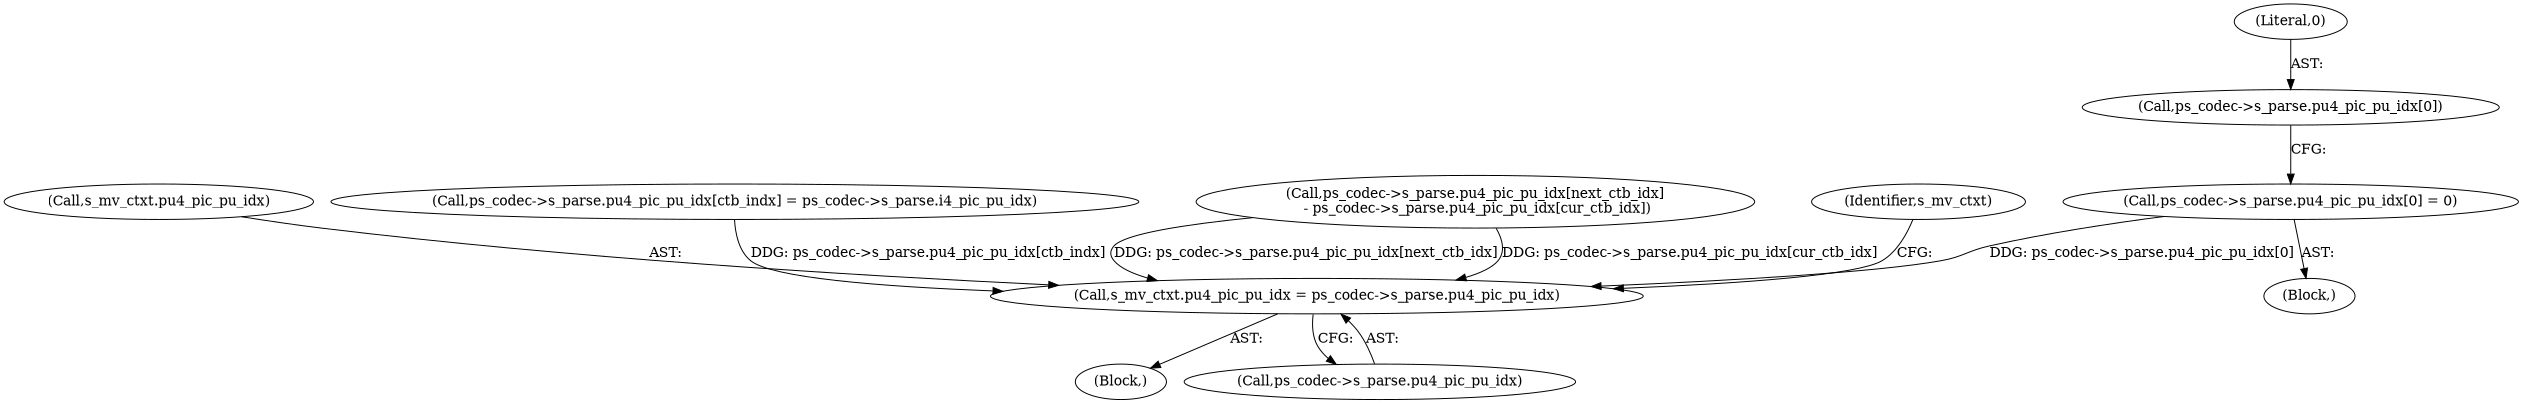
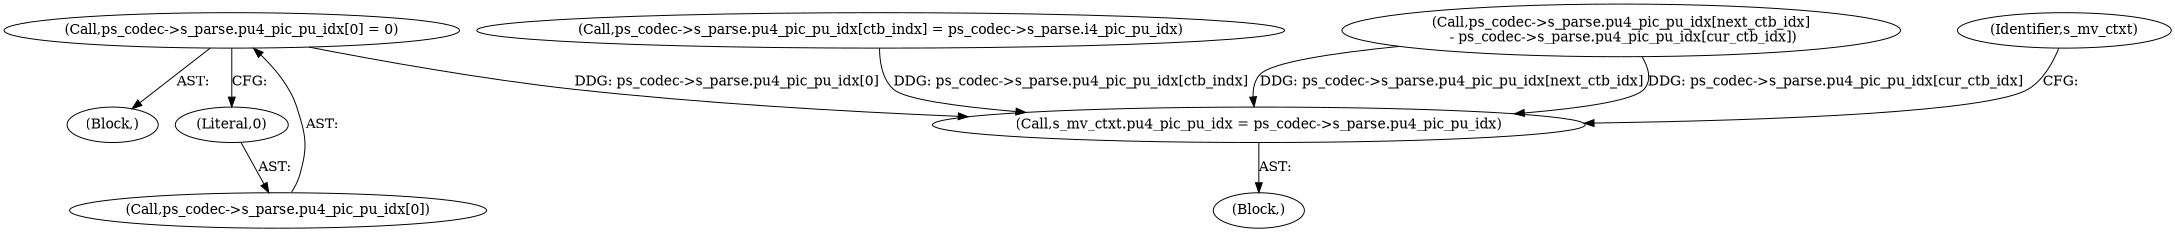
none -> (232, 73)
(2311, 150) -> (324, 125)
(159, 202) -> none
(1380, 382) -> none
